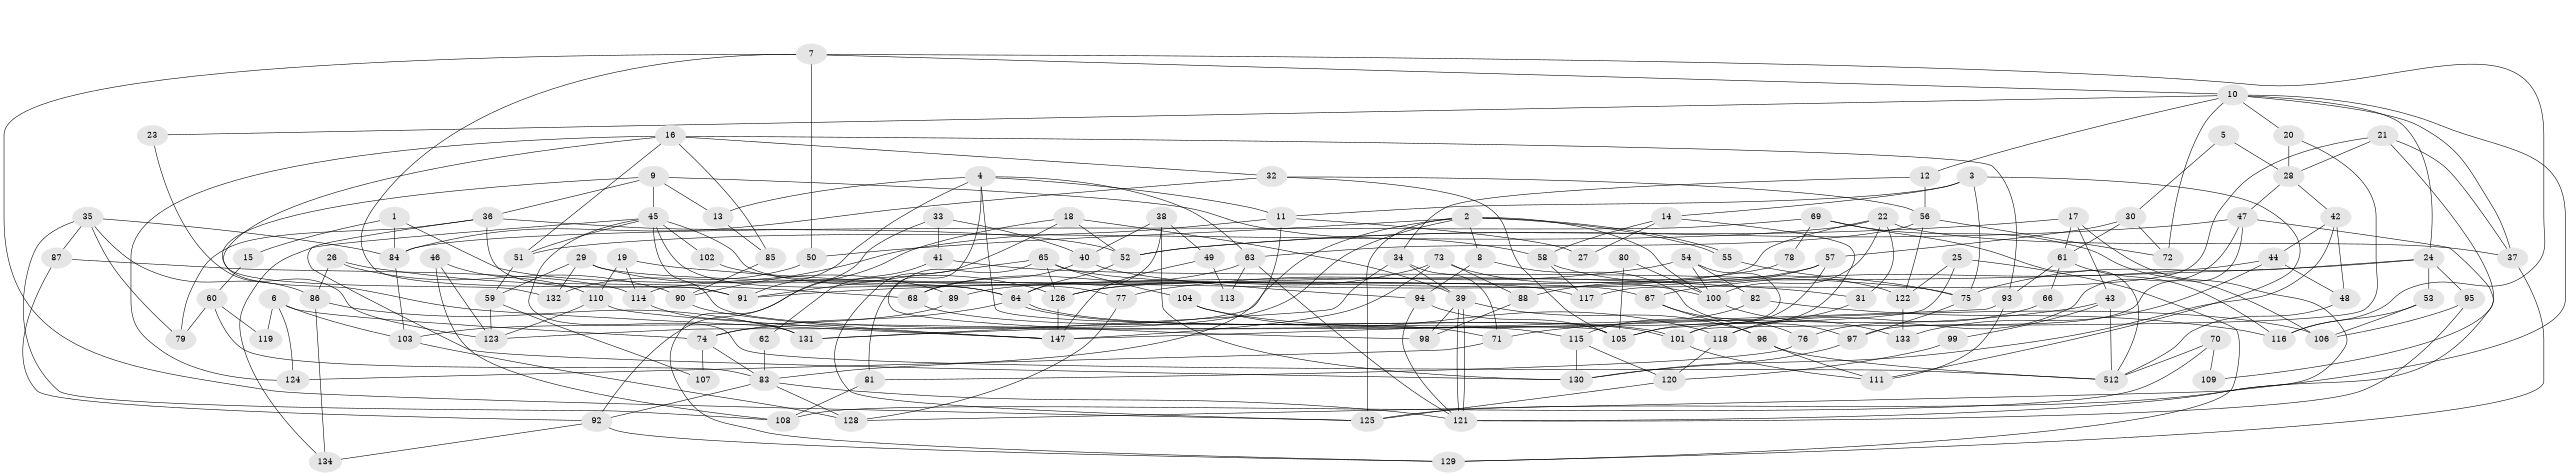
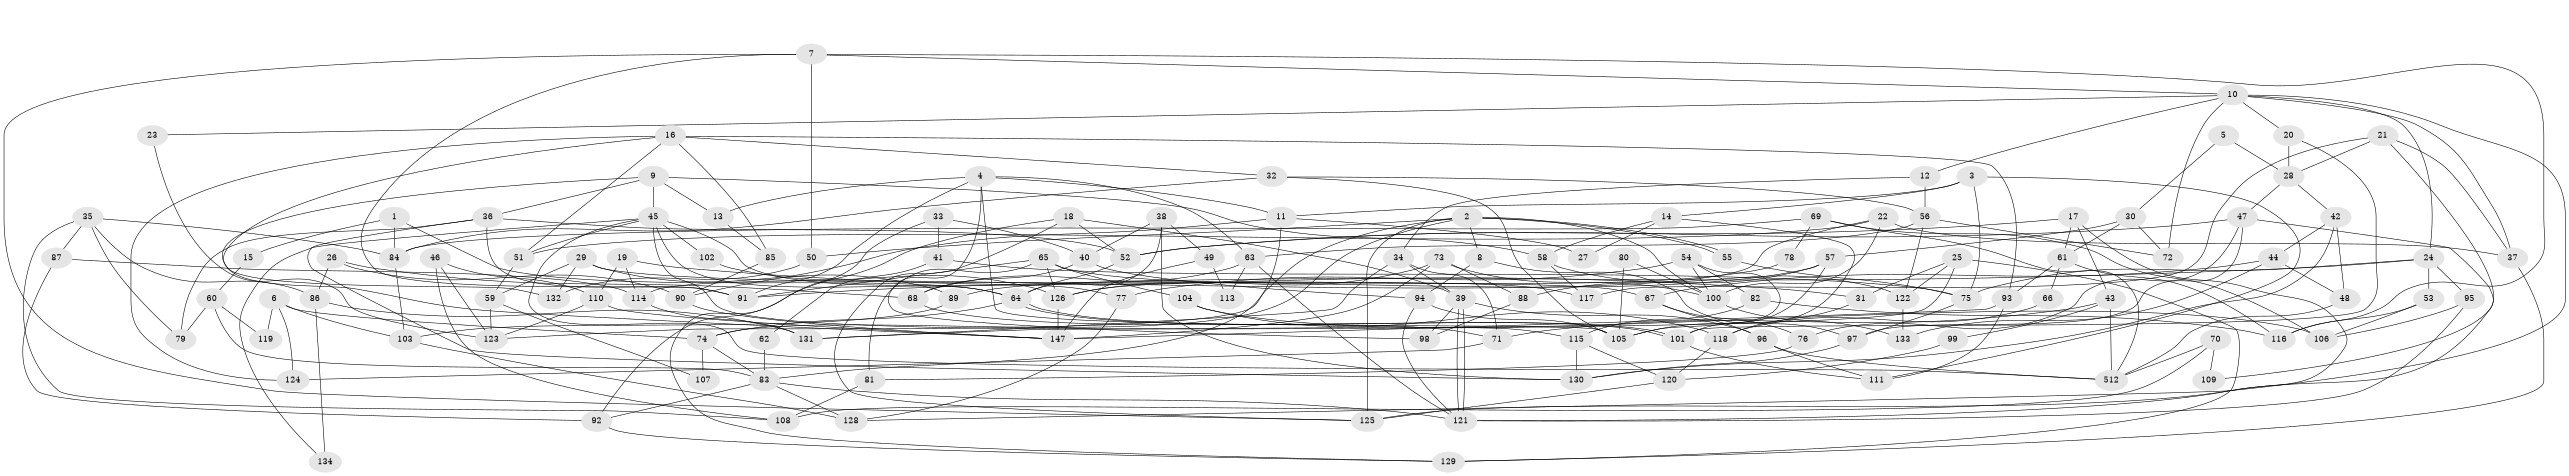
(1893, 263) -> (1925, 271)
(461, 442) -> none
